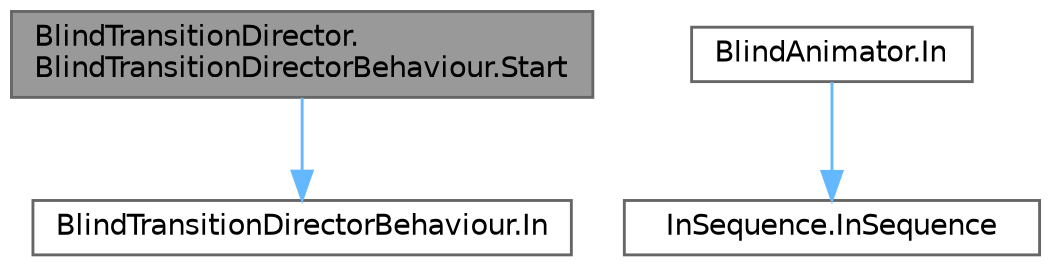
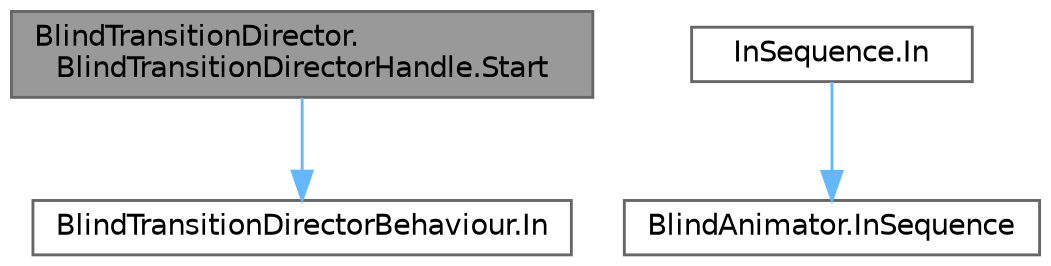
(302, 54) -> (302, 54)
(832, 54) -> (832, 54)
(832, 228) -> (832, 228)
